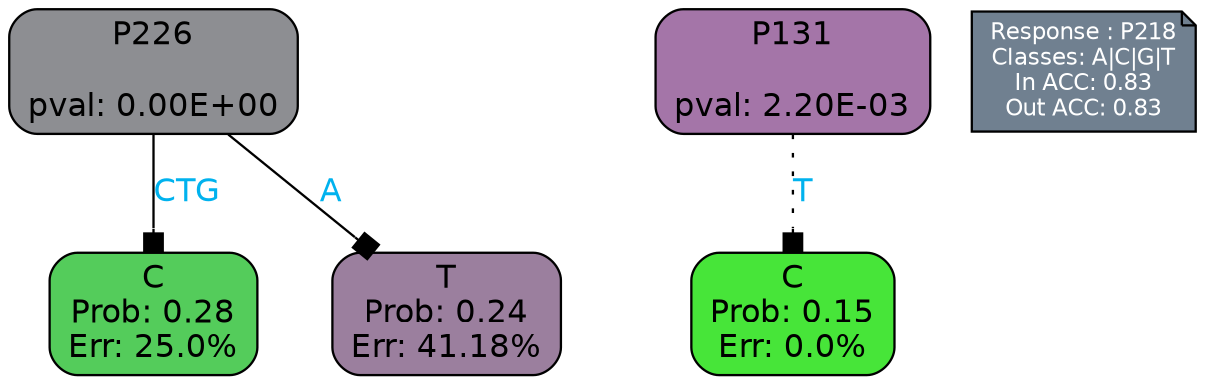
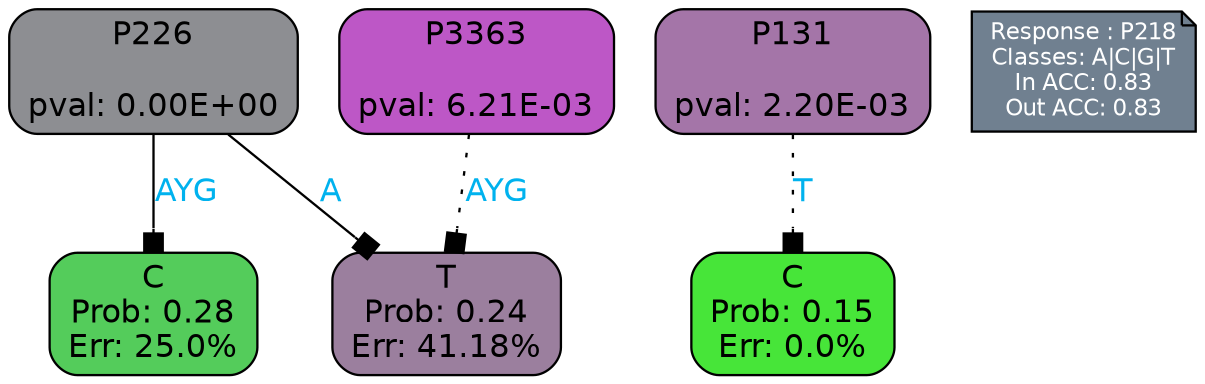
none -> (477, 72)
(187, 193) -> (187, 193)
